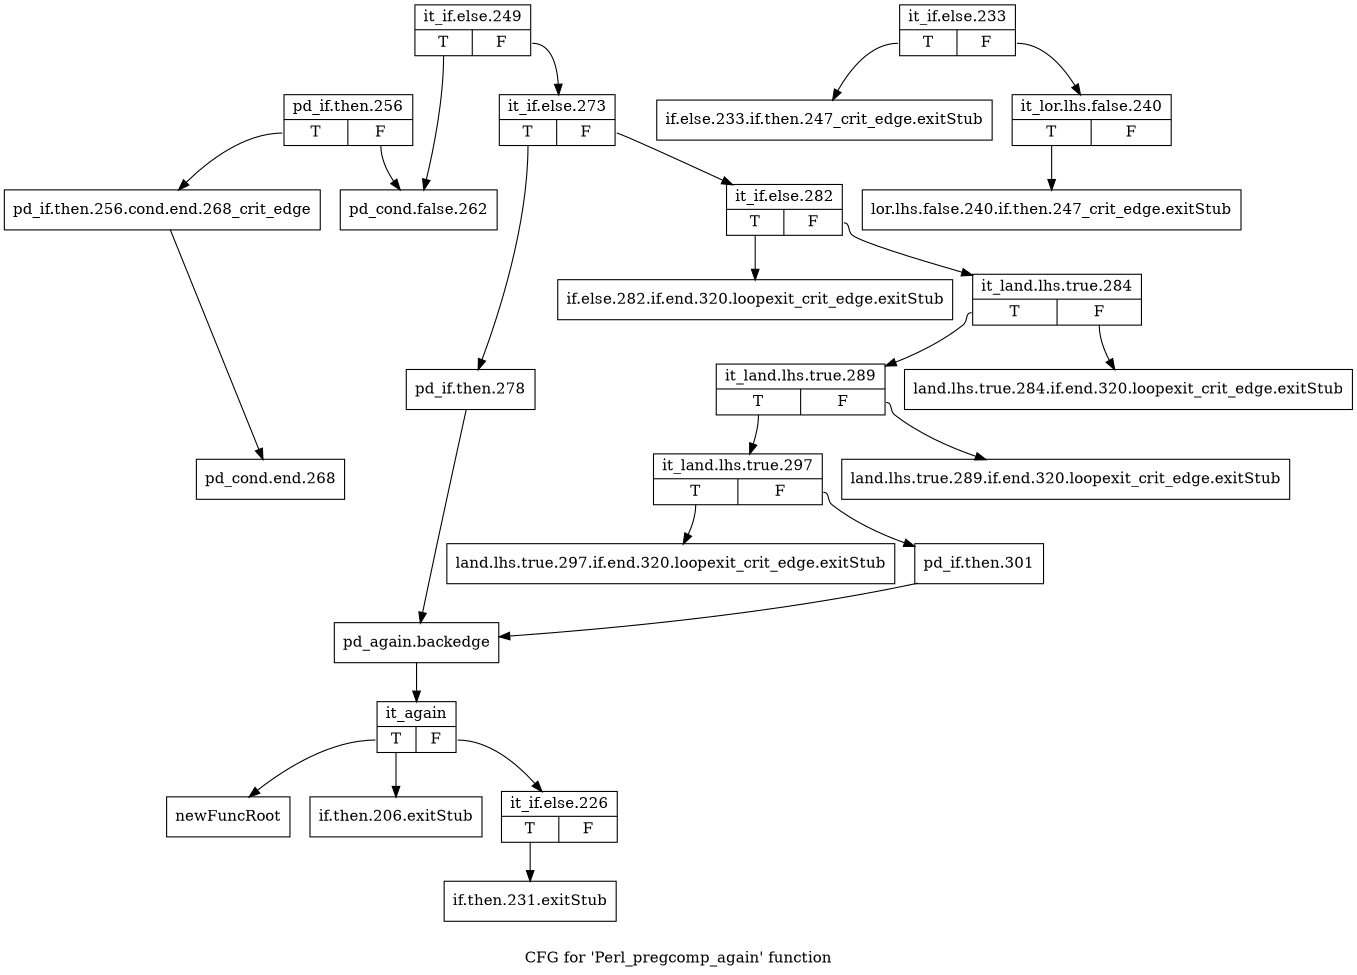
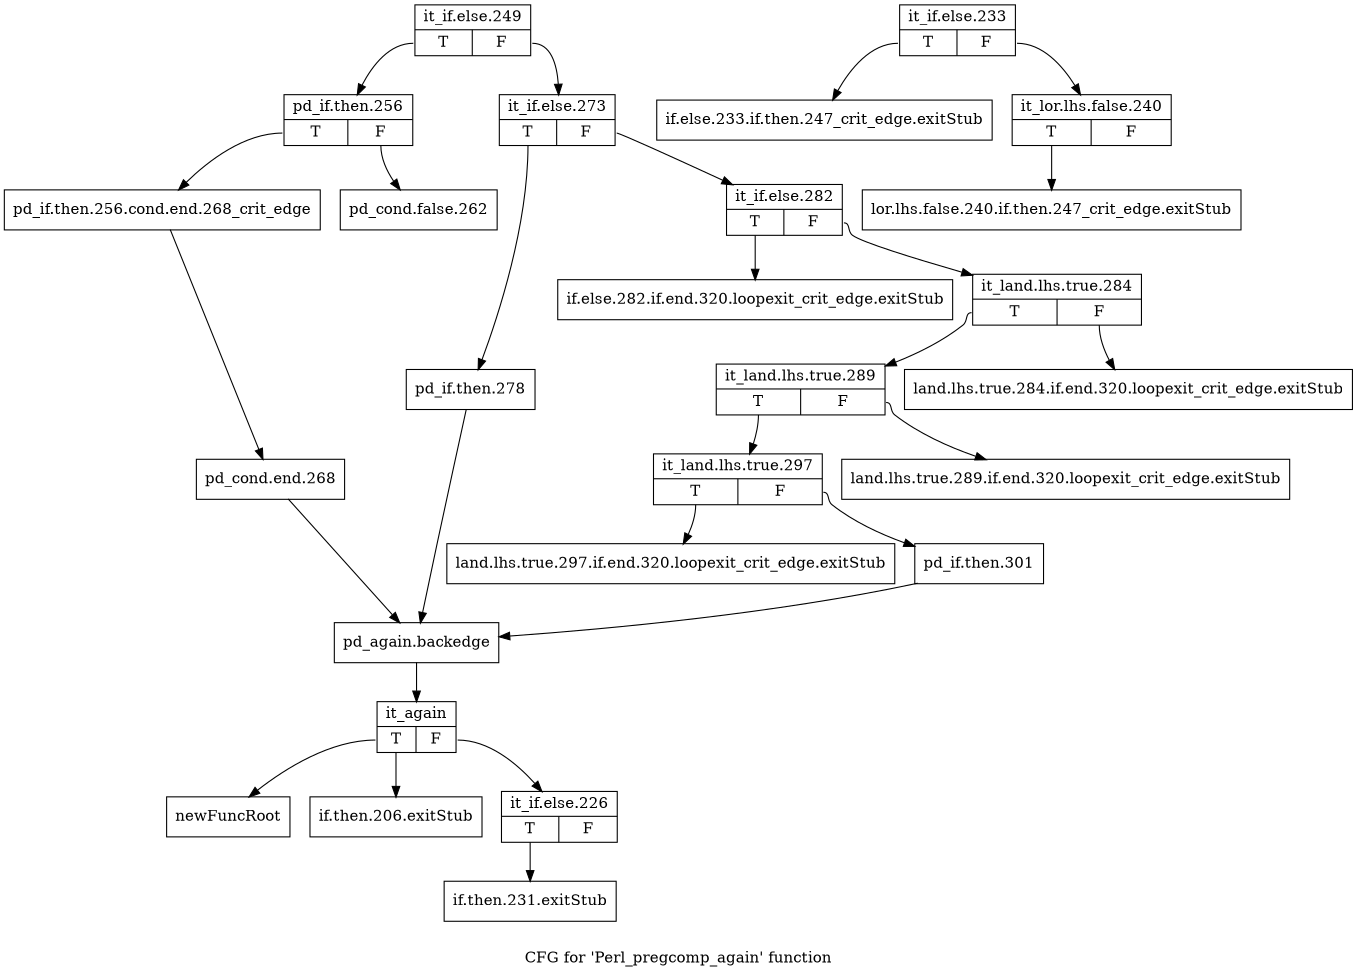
(438, 118) -> (382, 57)
none -> (340, 557)
